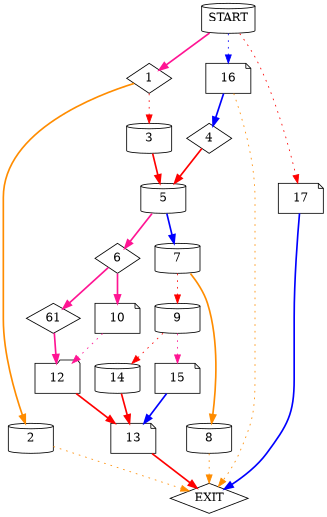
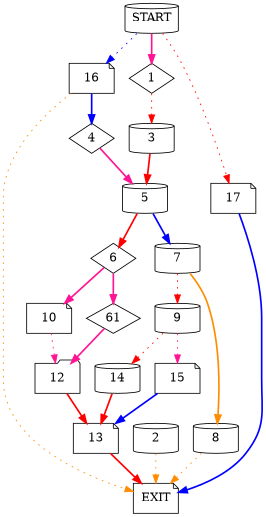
(191, 163) -> (113, 163)
(3, 215) -> none
(141, 227) -> (130, 227)
(209, 498) -> (156, 498)
